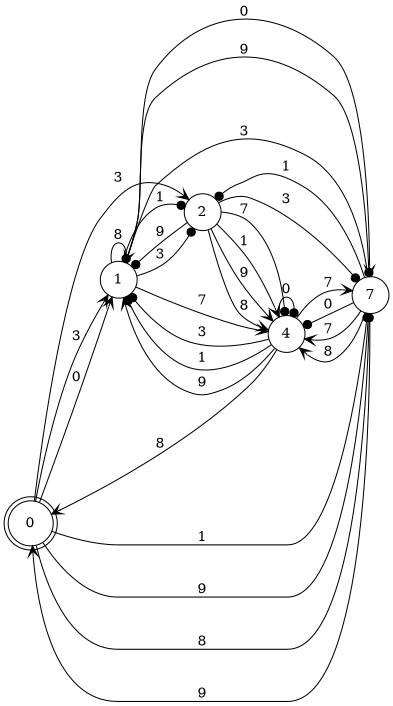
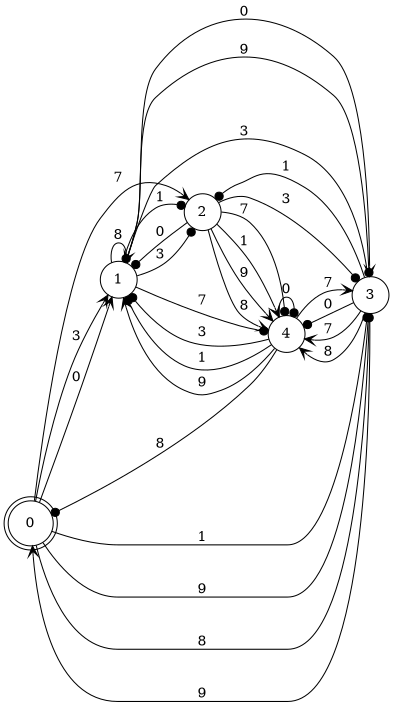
(119, 178) -> (119, 178)
(161, 232) -> (161, 232)
(371, 295) -> (371, 295)
(196, 311) -> (196, 311)
(177, 442) -> (177, 442)
